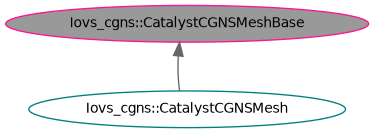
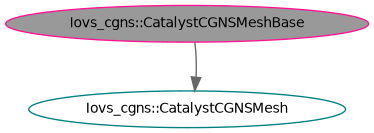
(178, 74) -> (196, 60)
